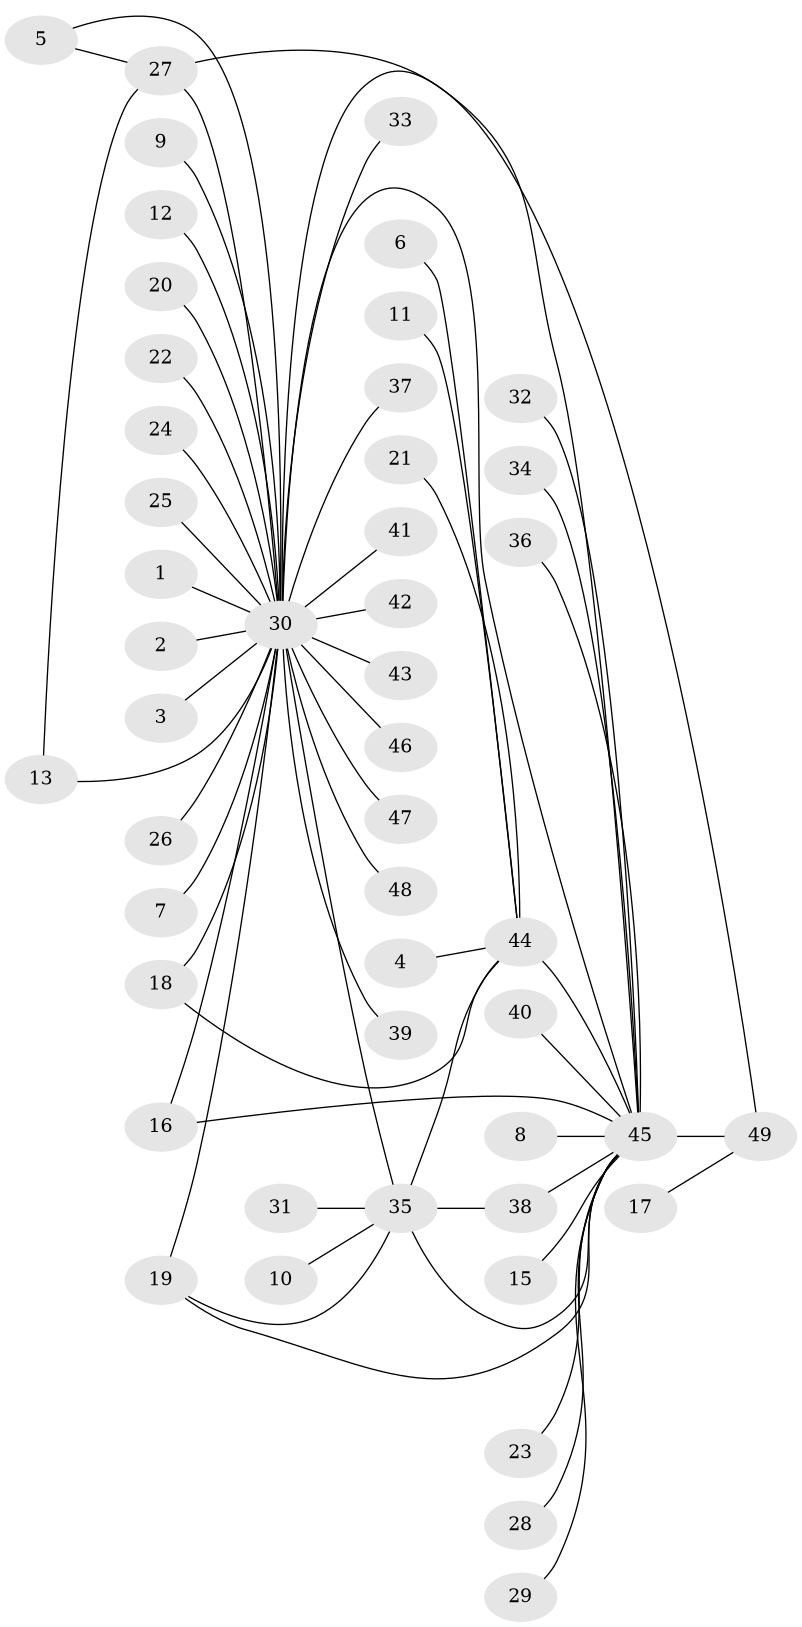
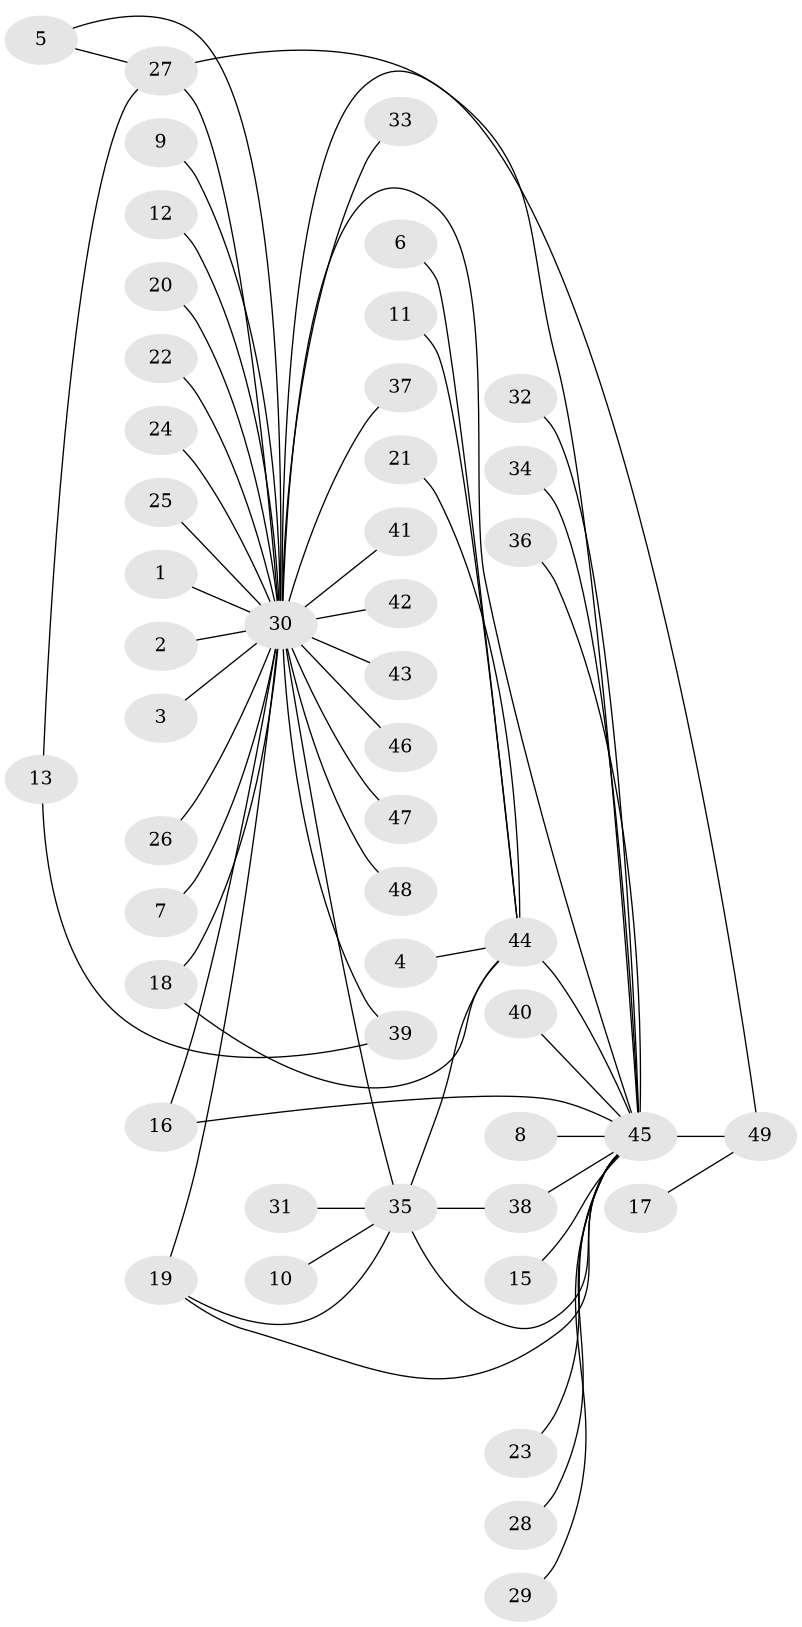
(200, 752) -> (130, 1023)
